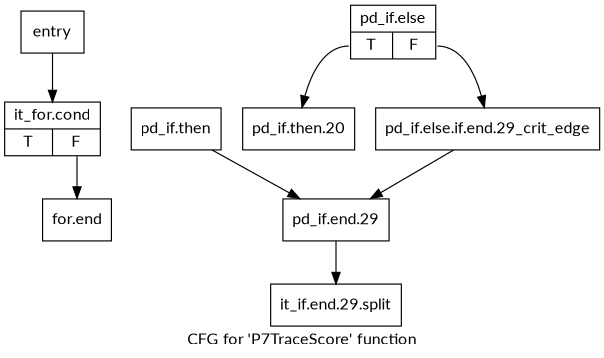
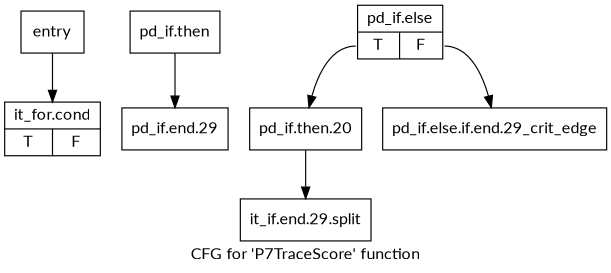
(417, 171) -> none
(77, 220) -> none
(336, 257) -> (306, 168)
